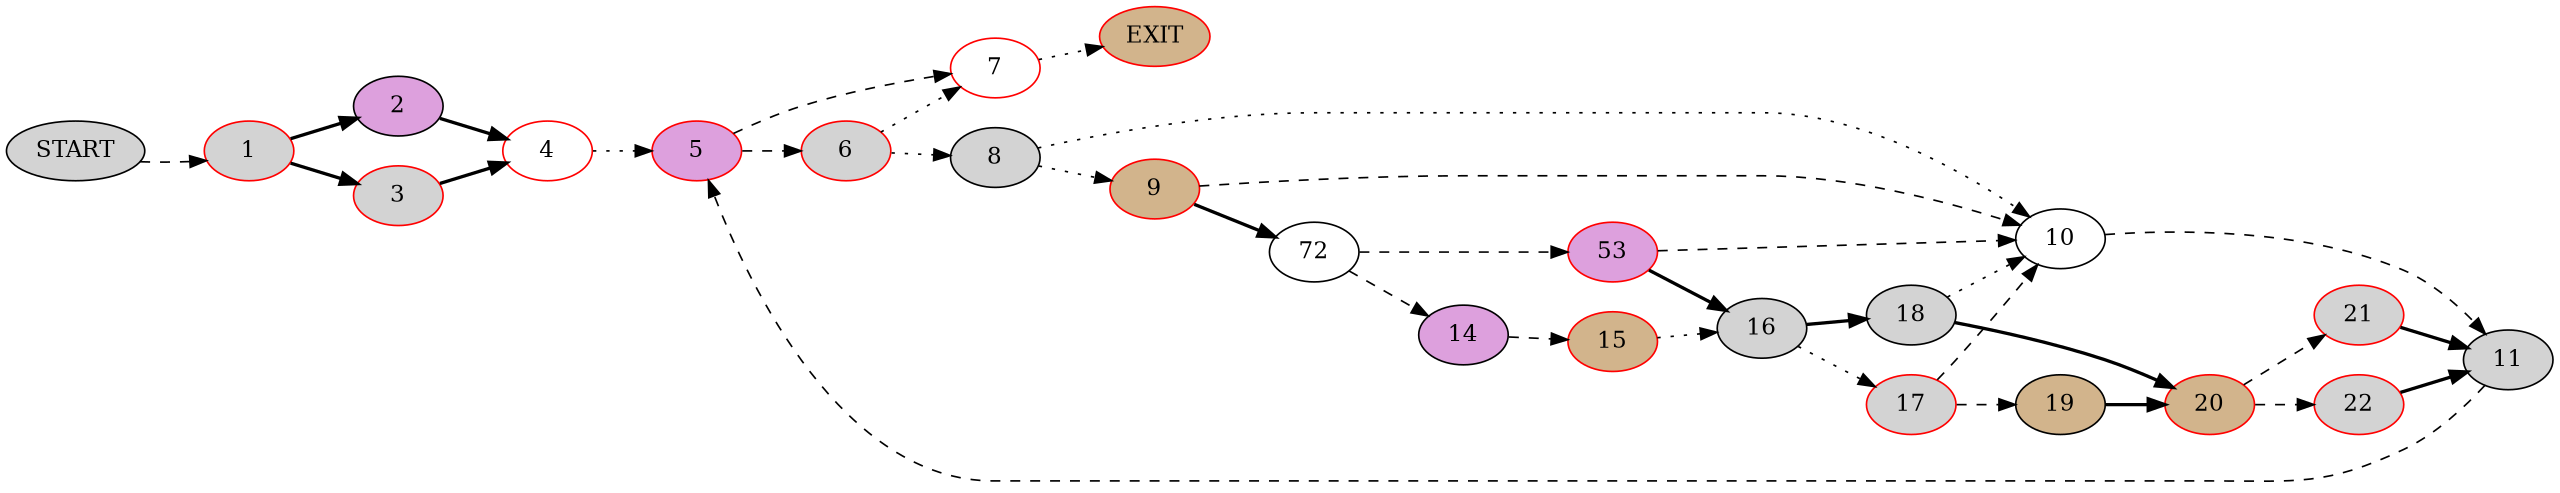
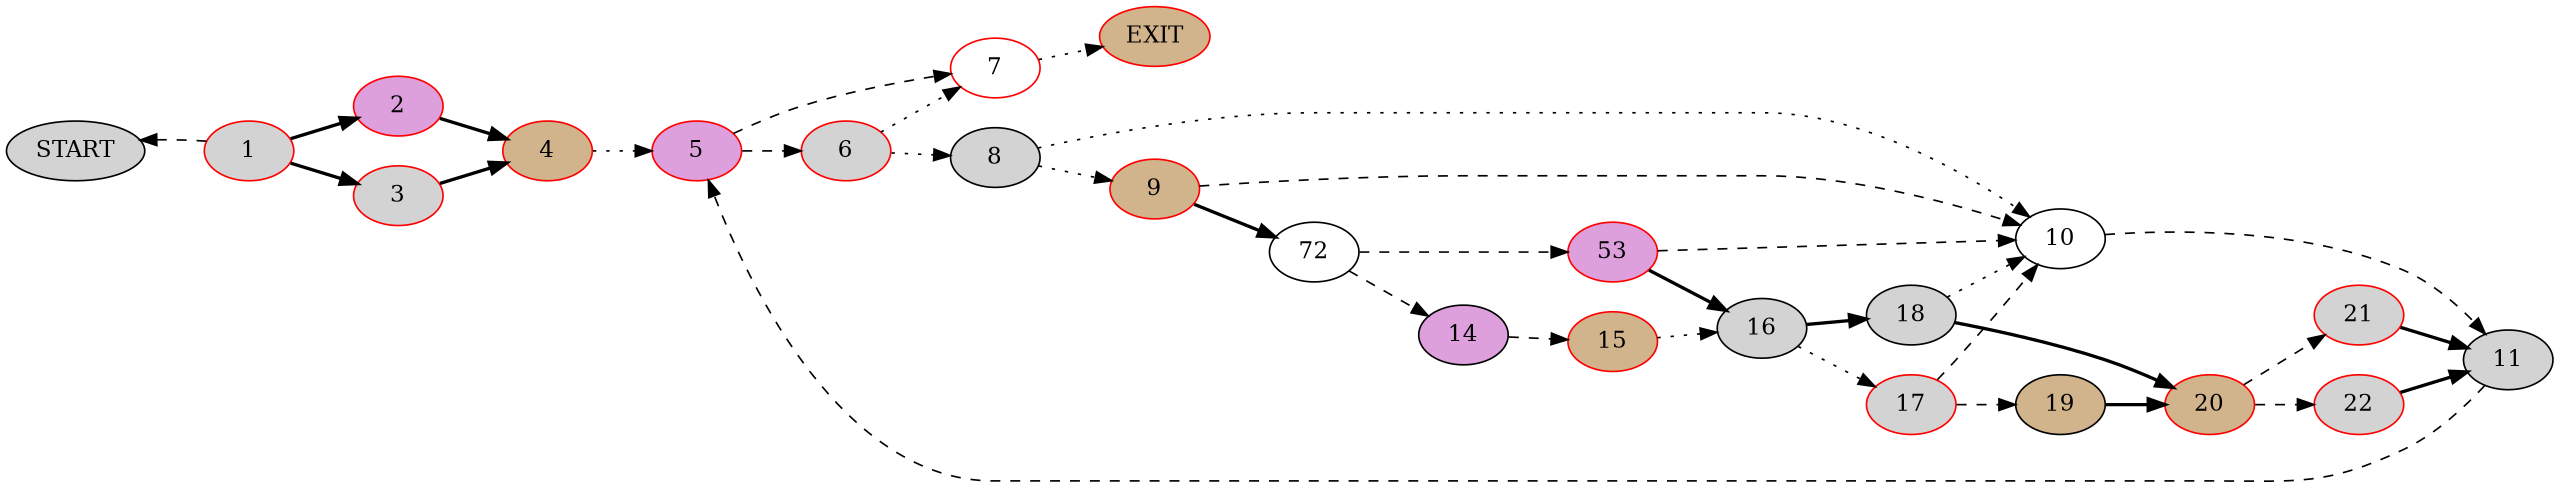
(398, 106) -> (398, 106)
(548, 151) -> (548, 151)
(165, 162) -> (182, 140)
